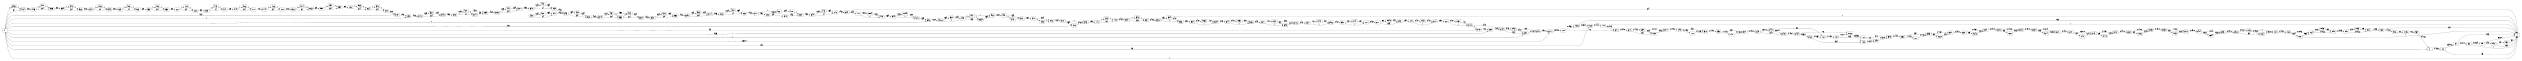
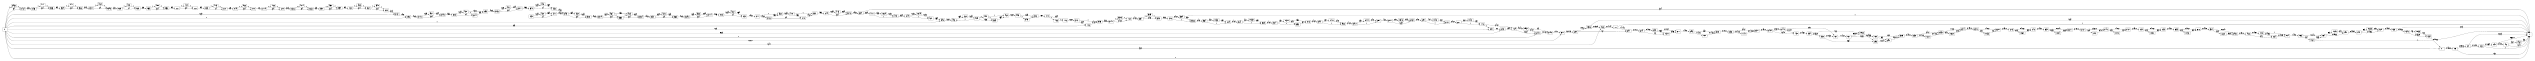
none -> (797, 16)
none -> (2417, 36)
